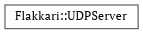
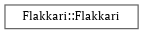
(72, 17) -> (72, 17)
